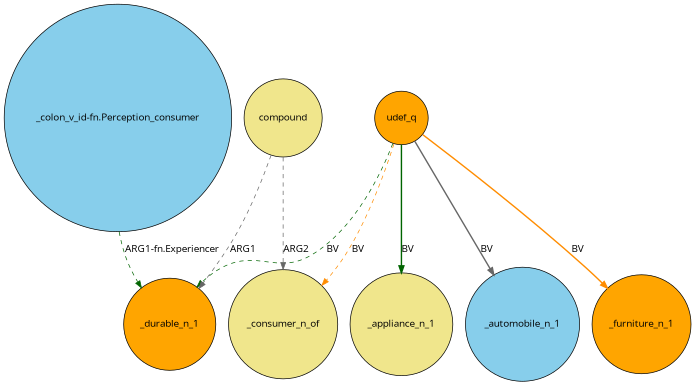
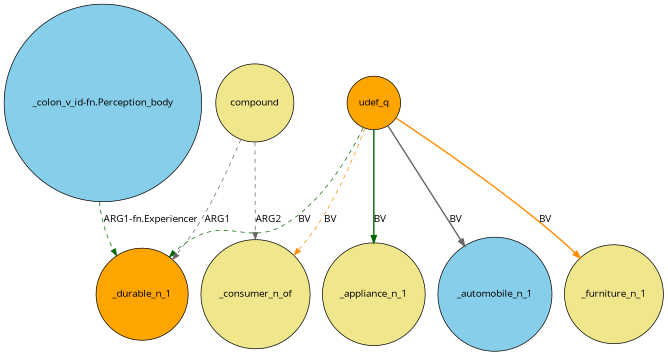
(118, 118) -> (103, 103)
(642, 324) -> (614, 294)
